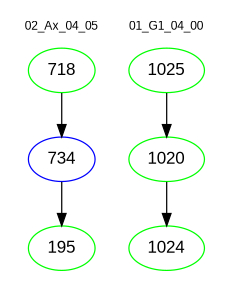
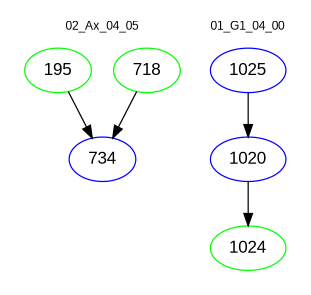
(167, 70) -> (248, 70)
(167, 159) -> (248, 159)
(62, 198) -> (77, 109)
